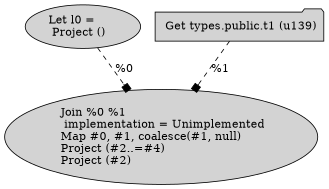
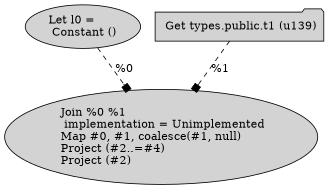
(83, 27) -> (83, 27)
